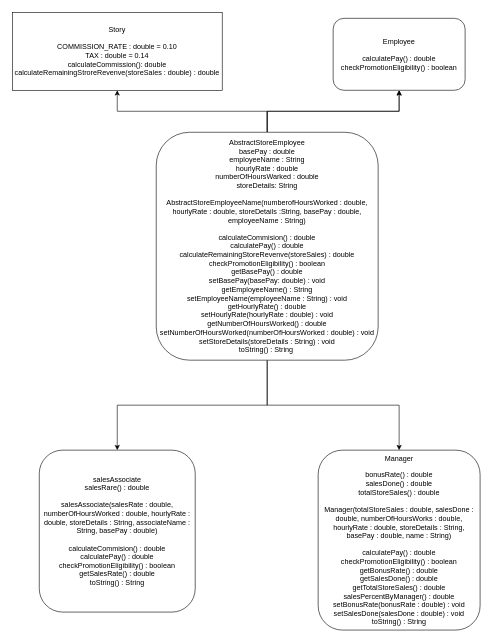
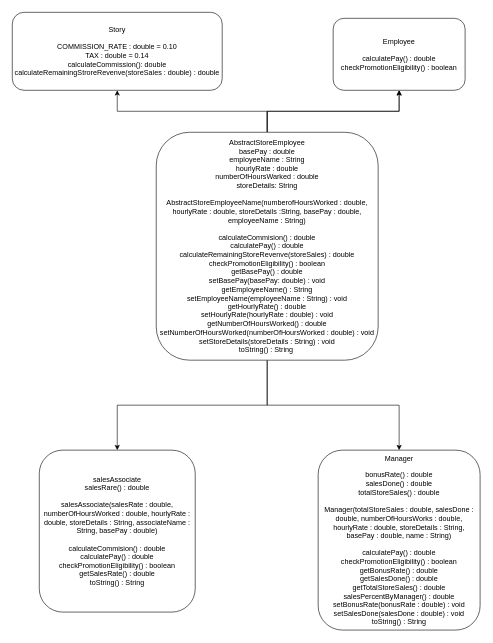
(117, 51) -> (117, 51)
